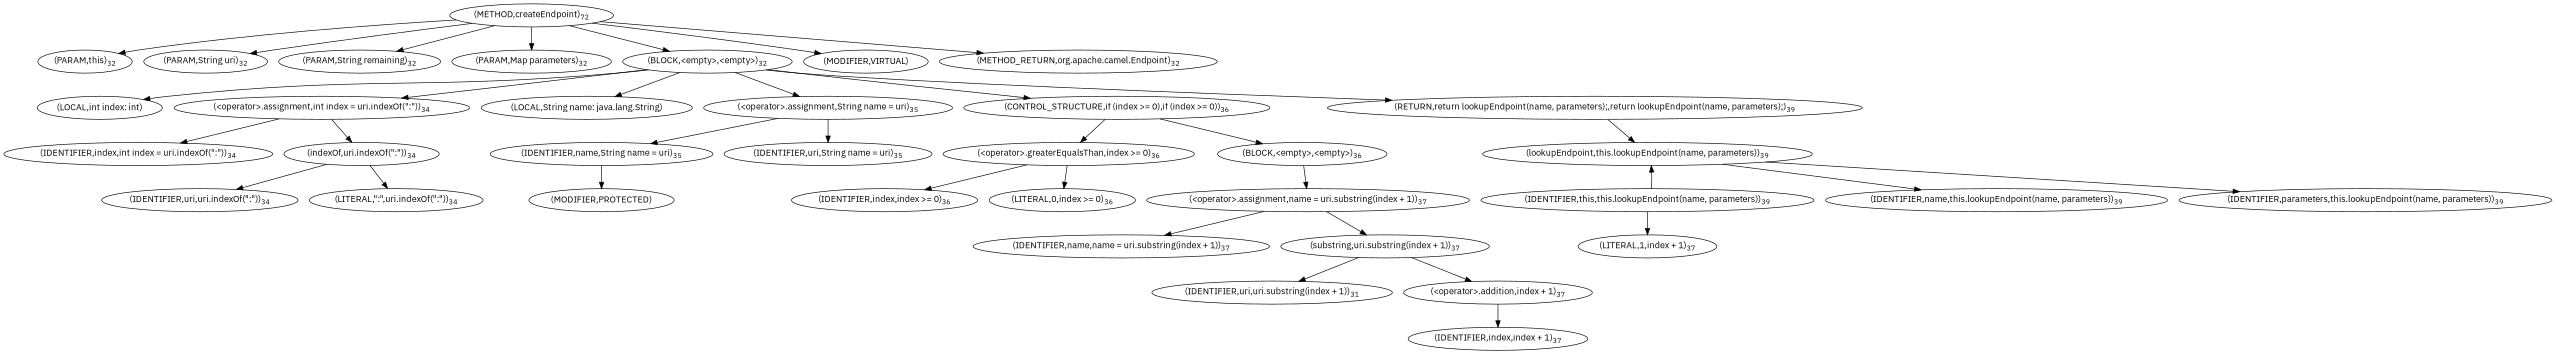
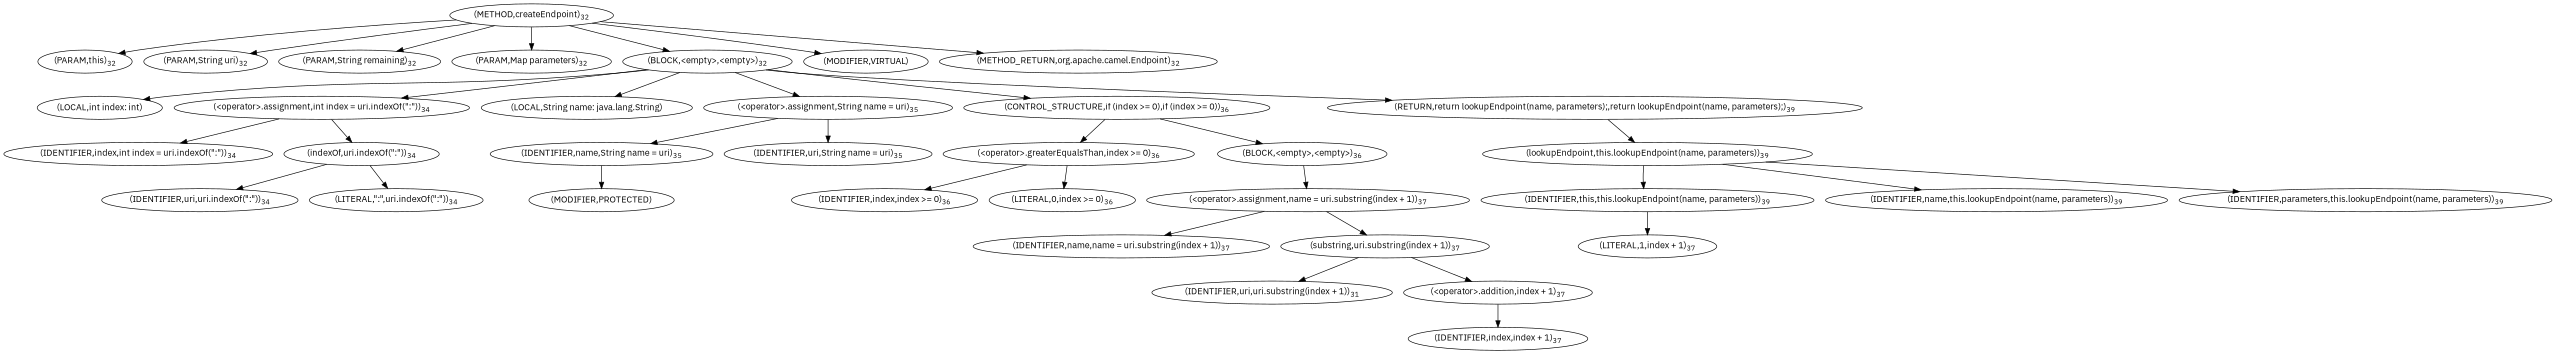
(585, 14) -> (585, 14)
(1652, 180) -> (1643, 174)
